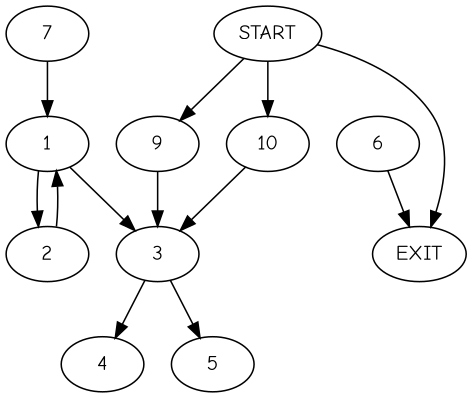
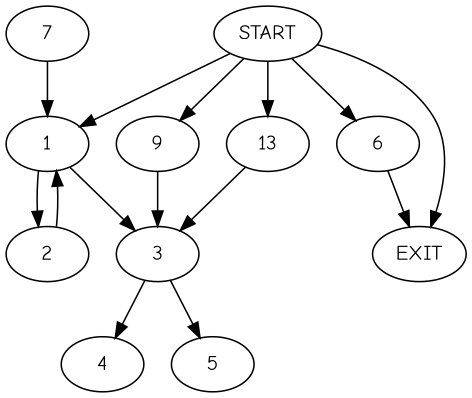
none -> (318, 84)
none -> (162, 87)
(268, 144) -> (268, 144)
